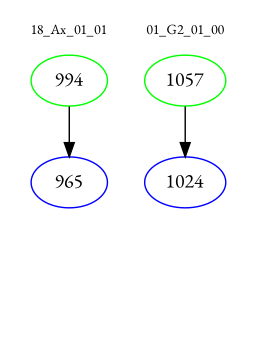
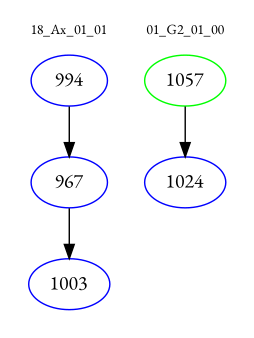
(69, 81) -> (69, 81)
(69, 182) -> (69, 182)
none -> (69, 284)
